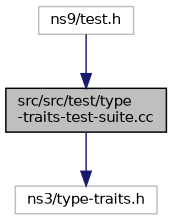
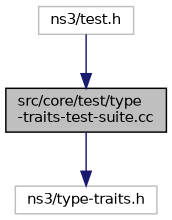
(86, 20) -> (86, 20)
(86, 110) -> (86, 110)
